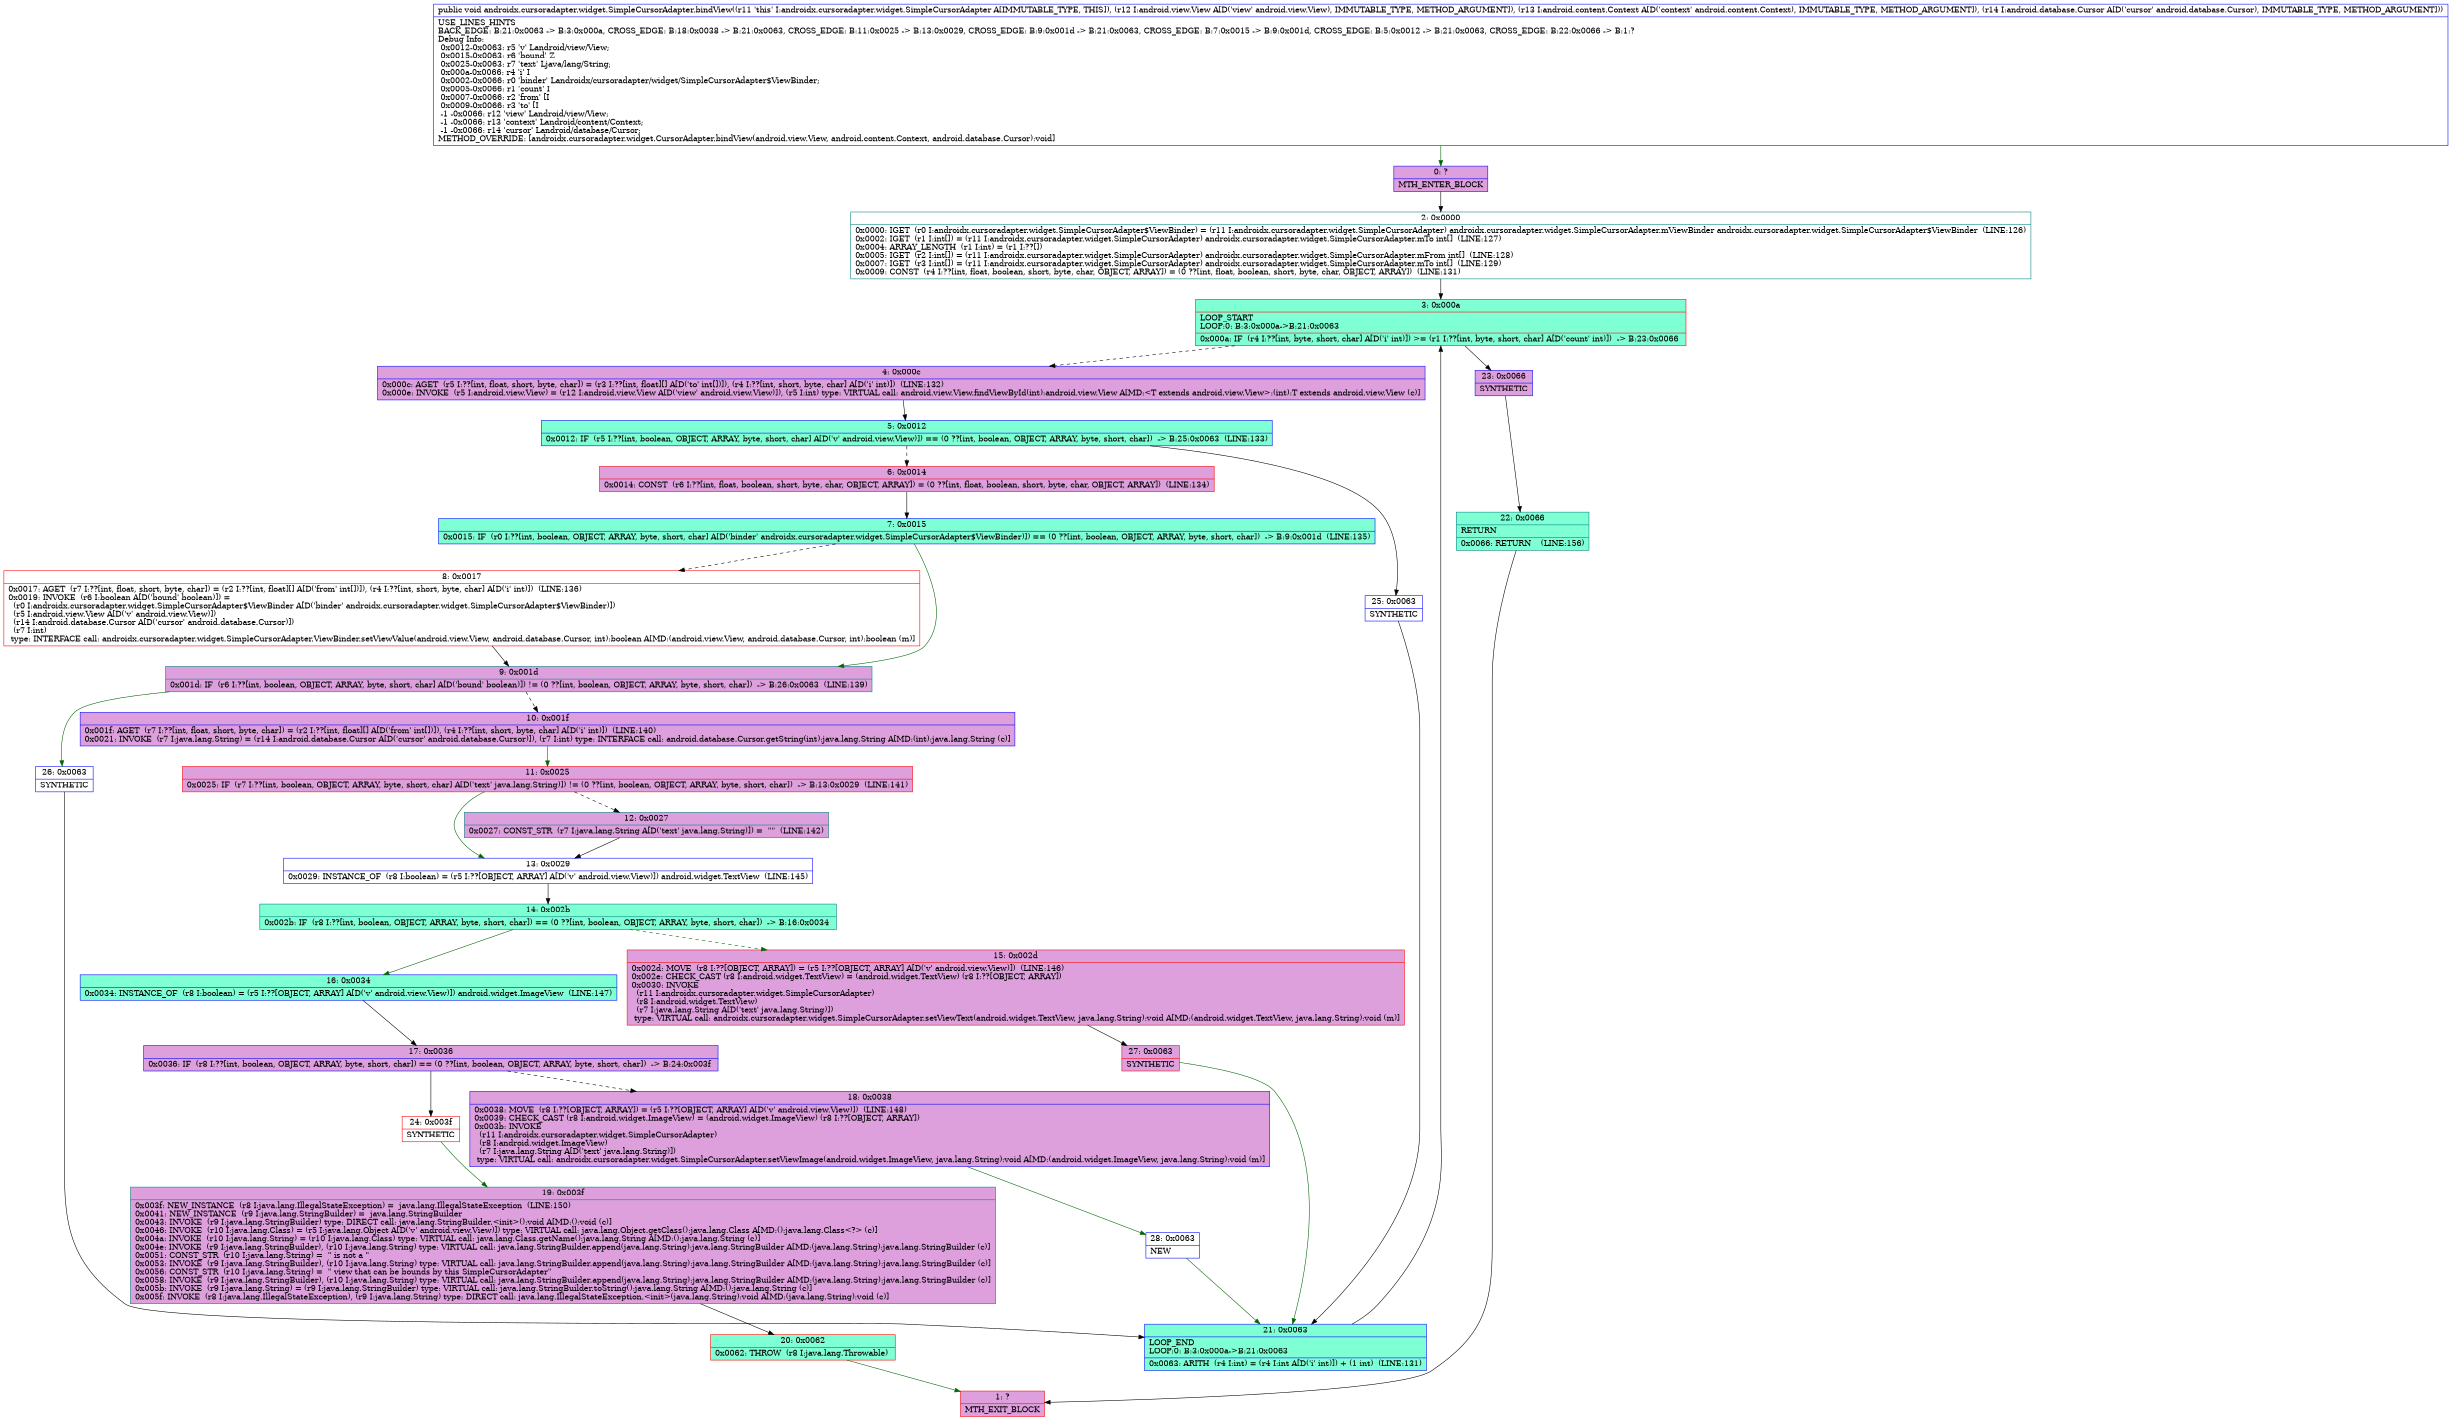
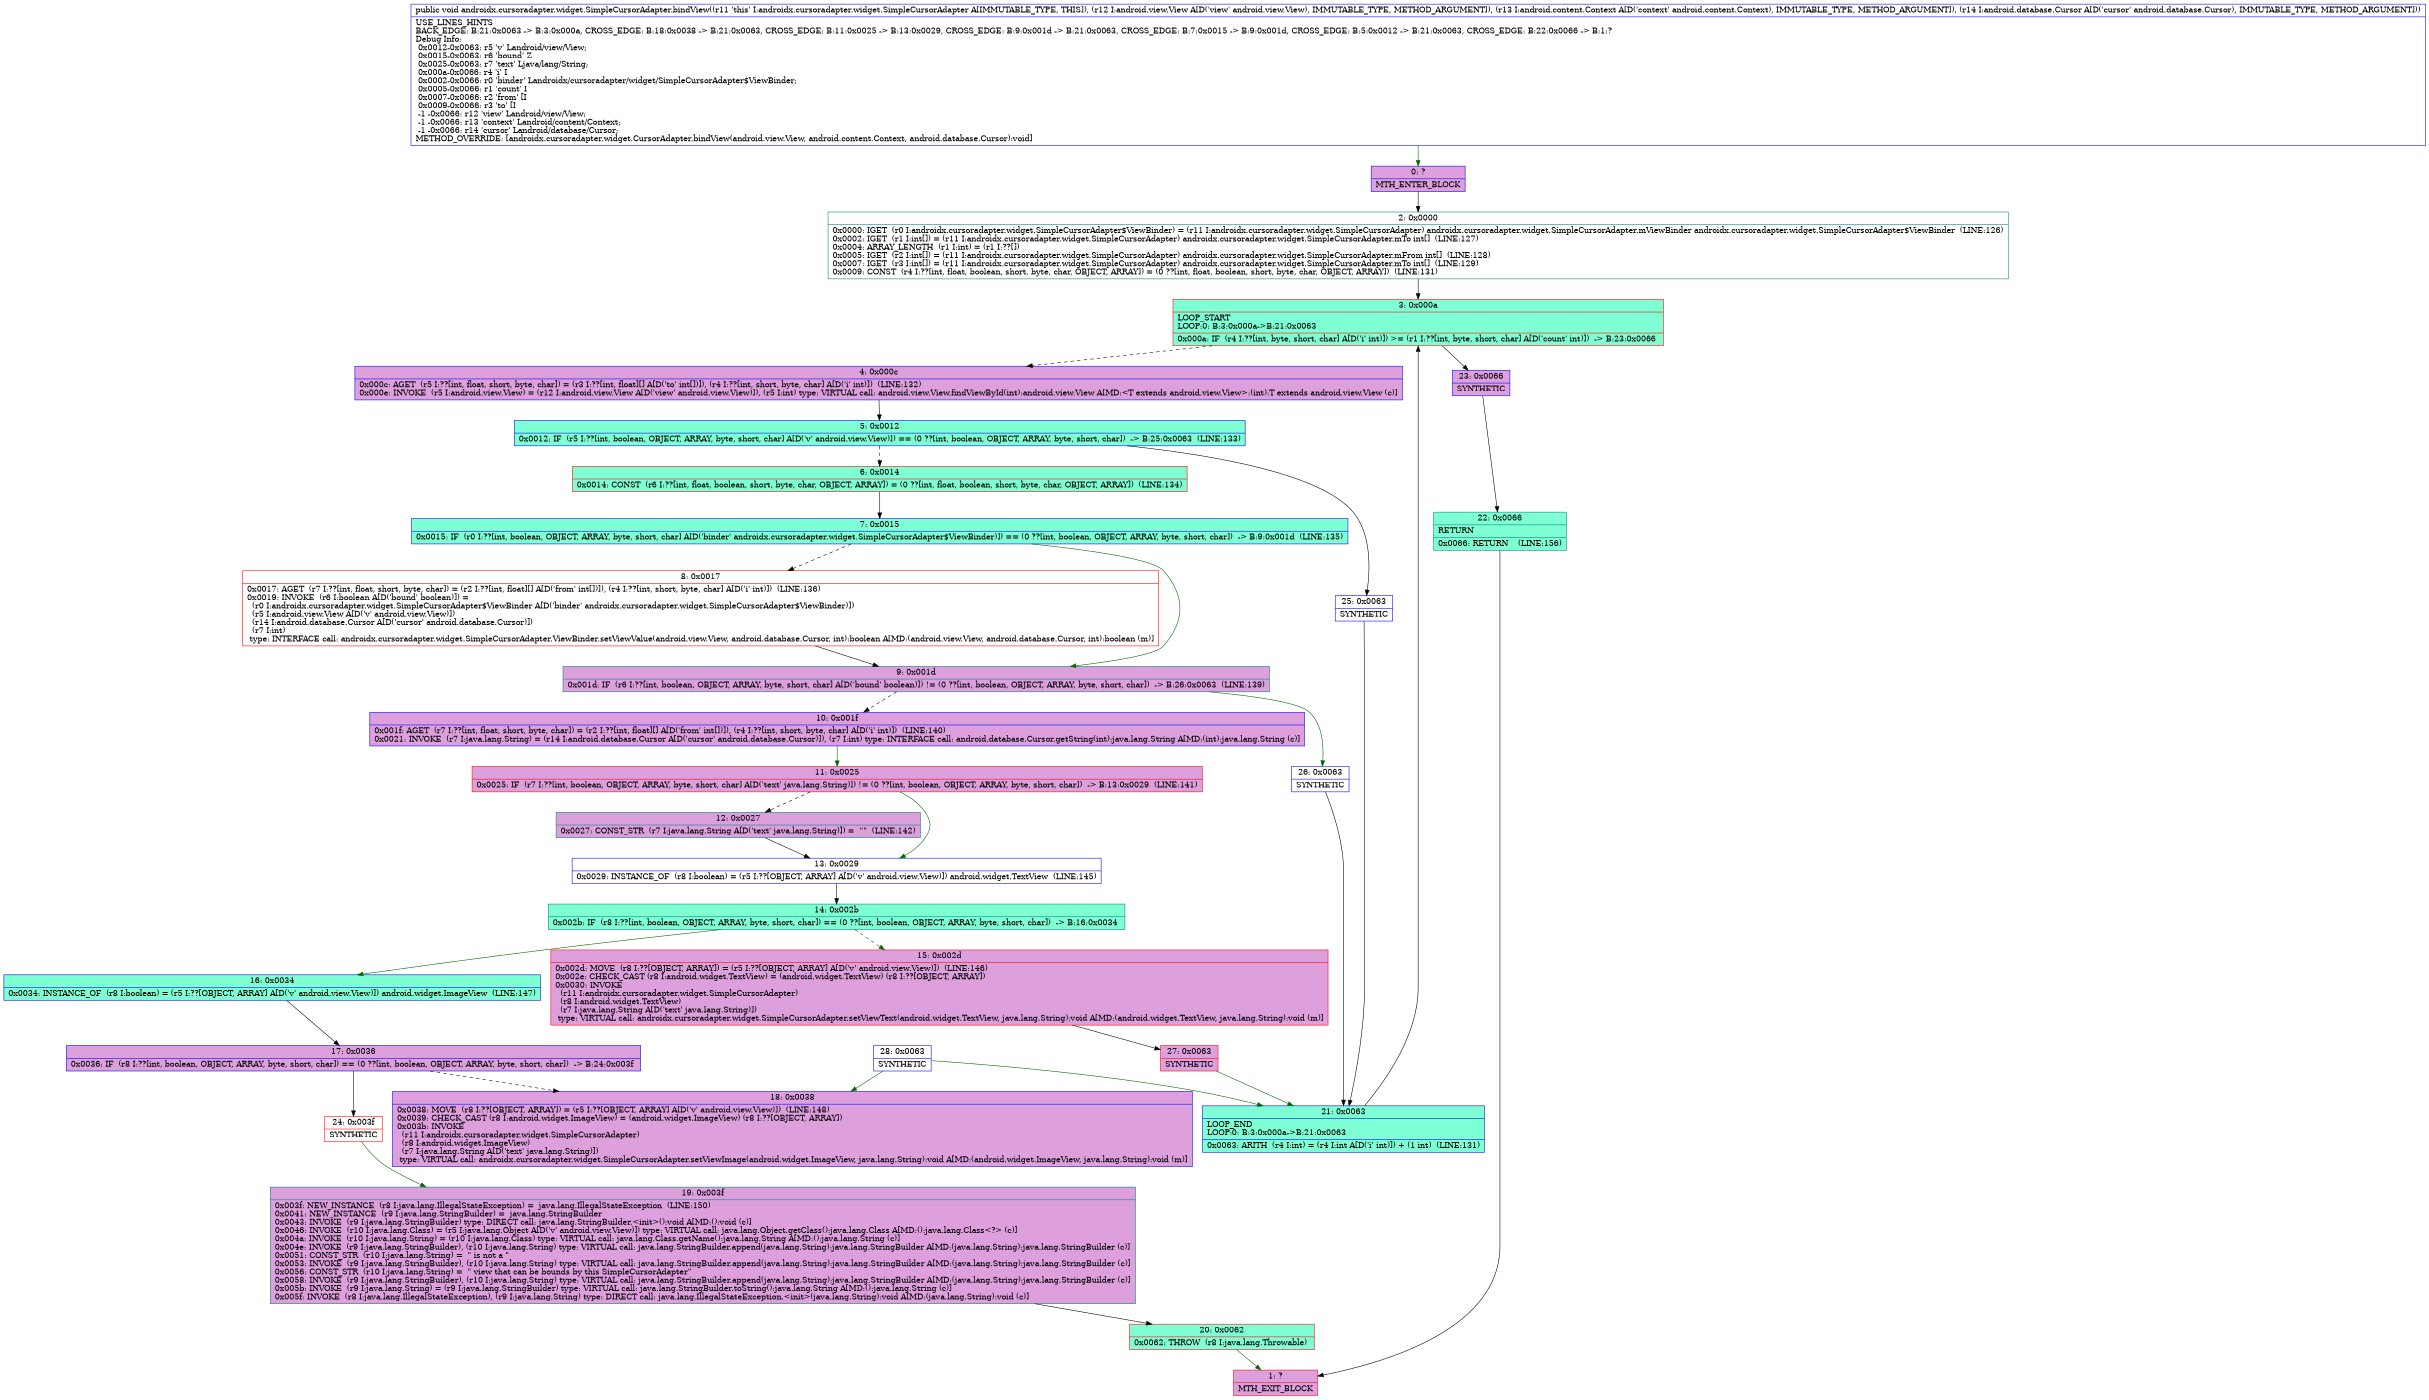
(907, 479) -> (880, 479)
(1054, 1200) -> (869, 1080)
(1161, 1251) -> (902, 1064)
